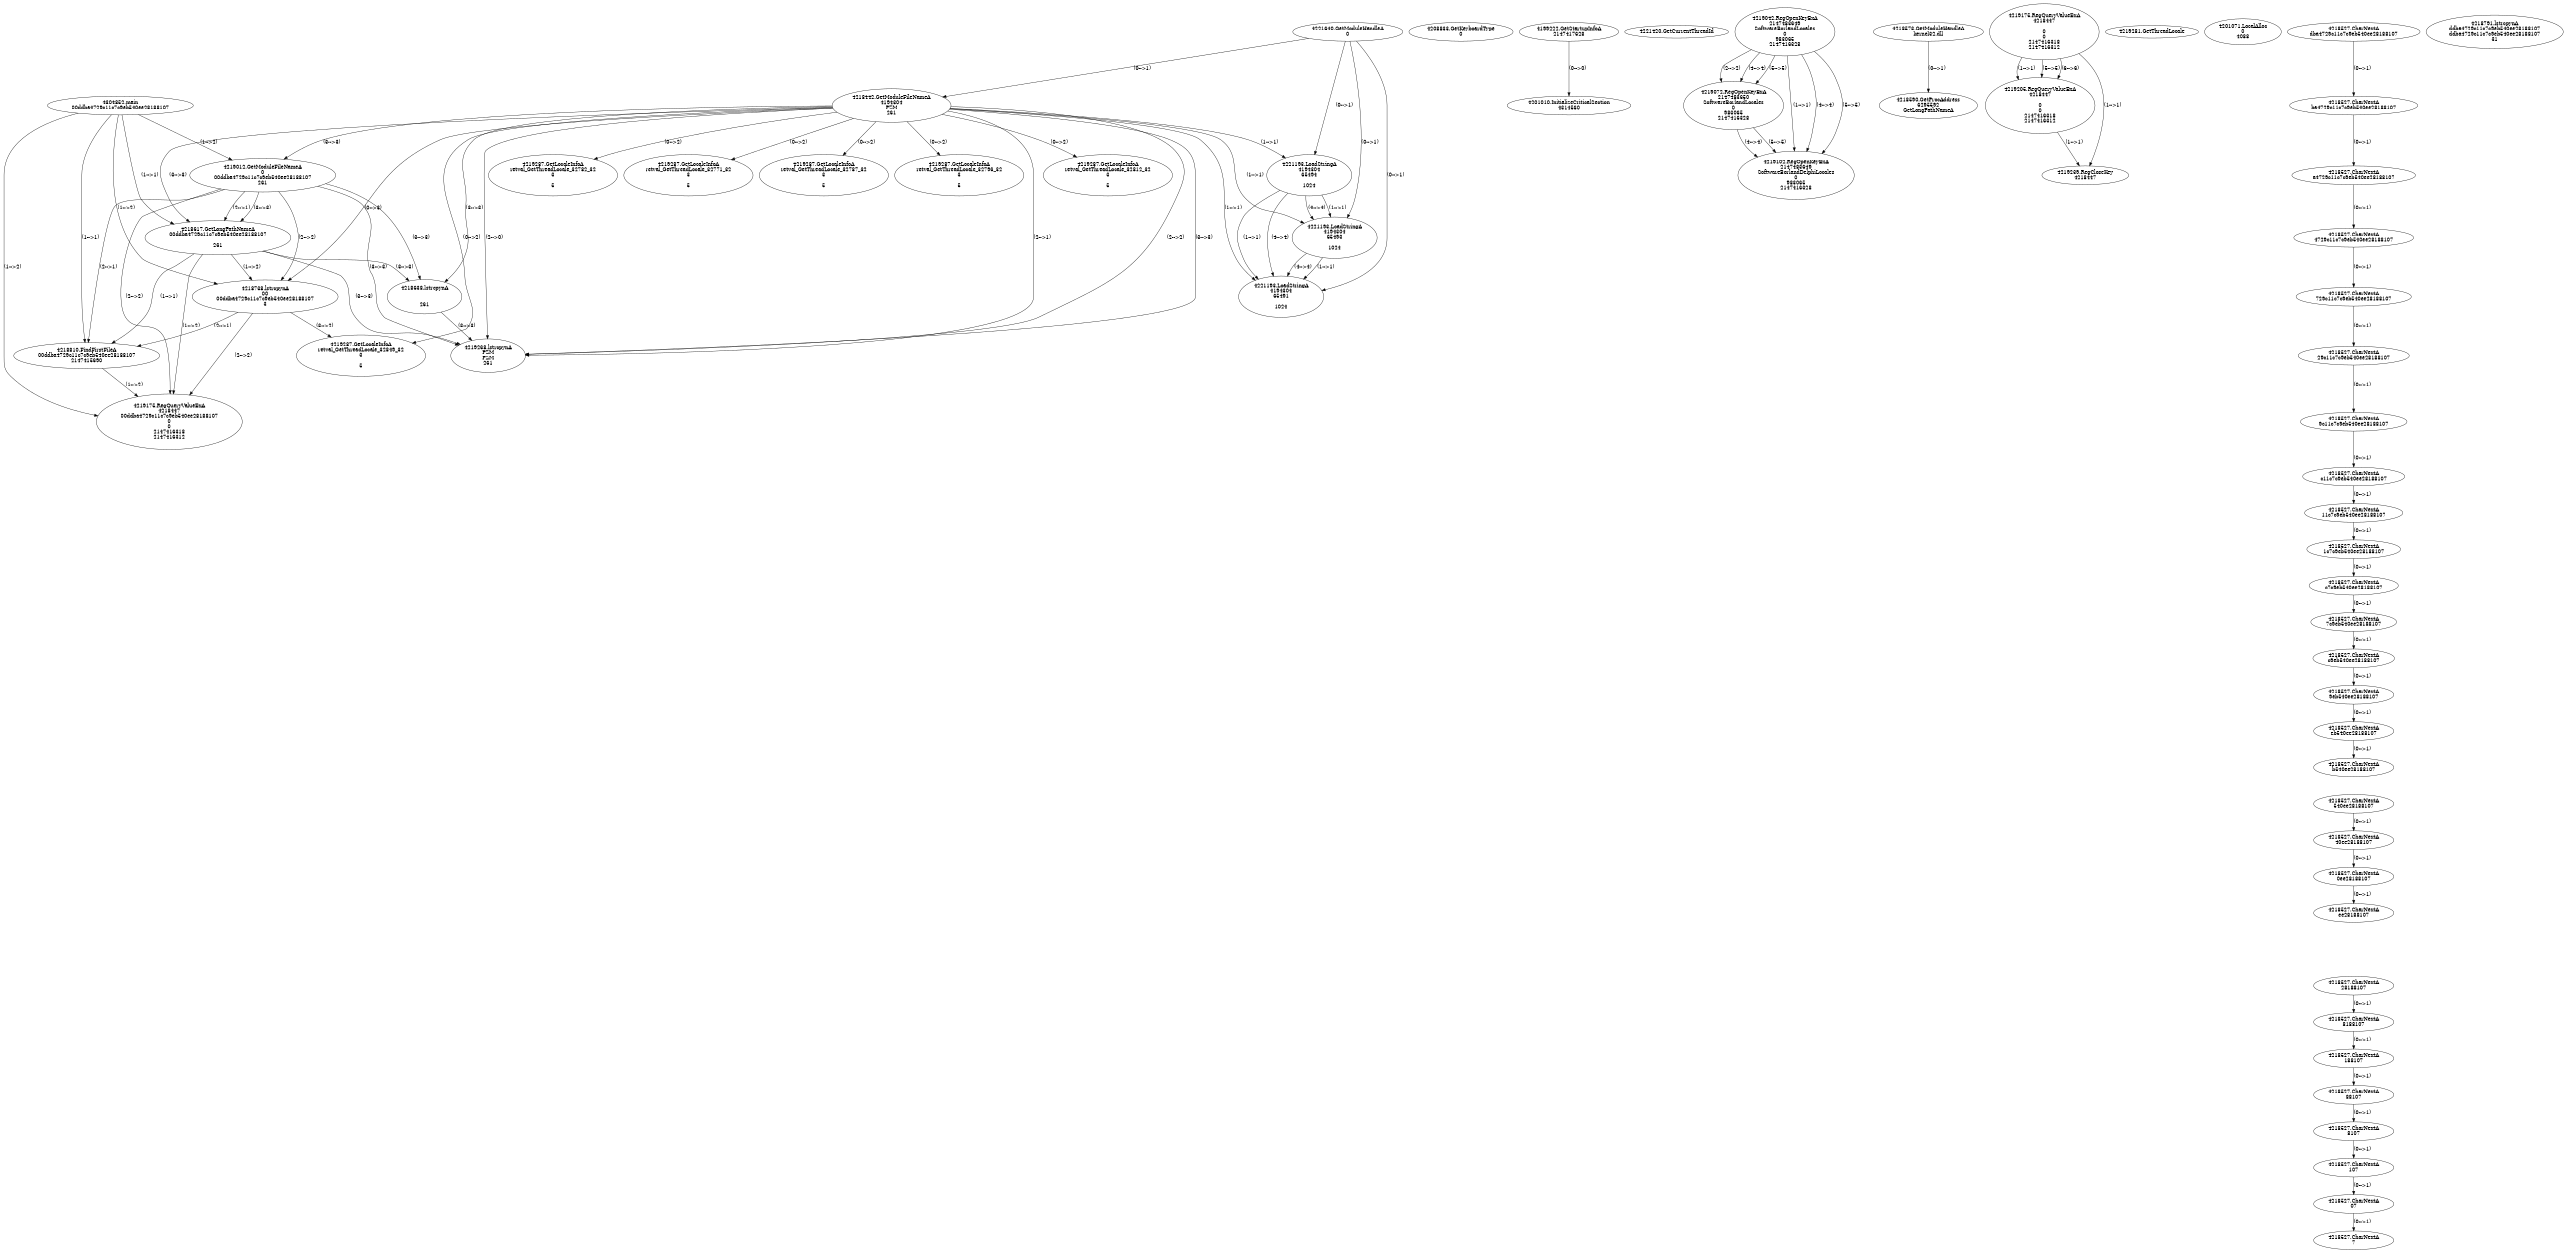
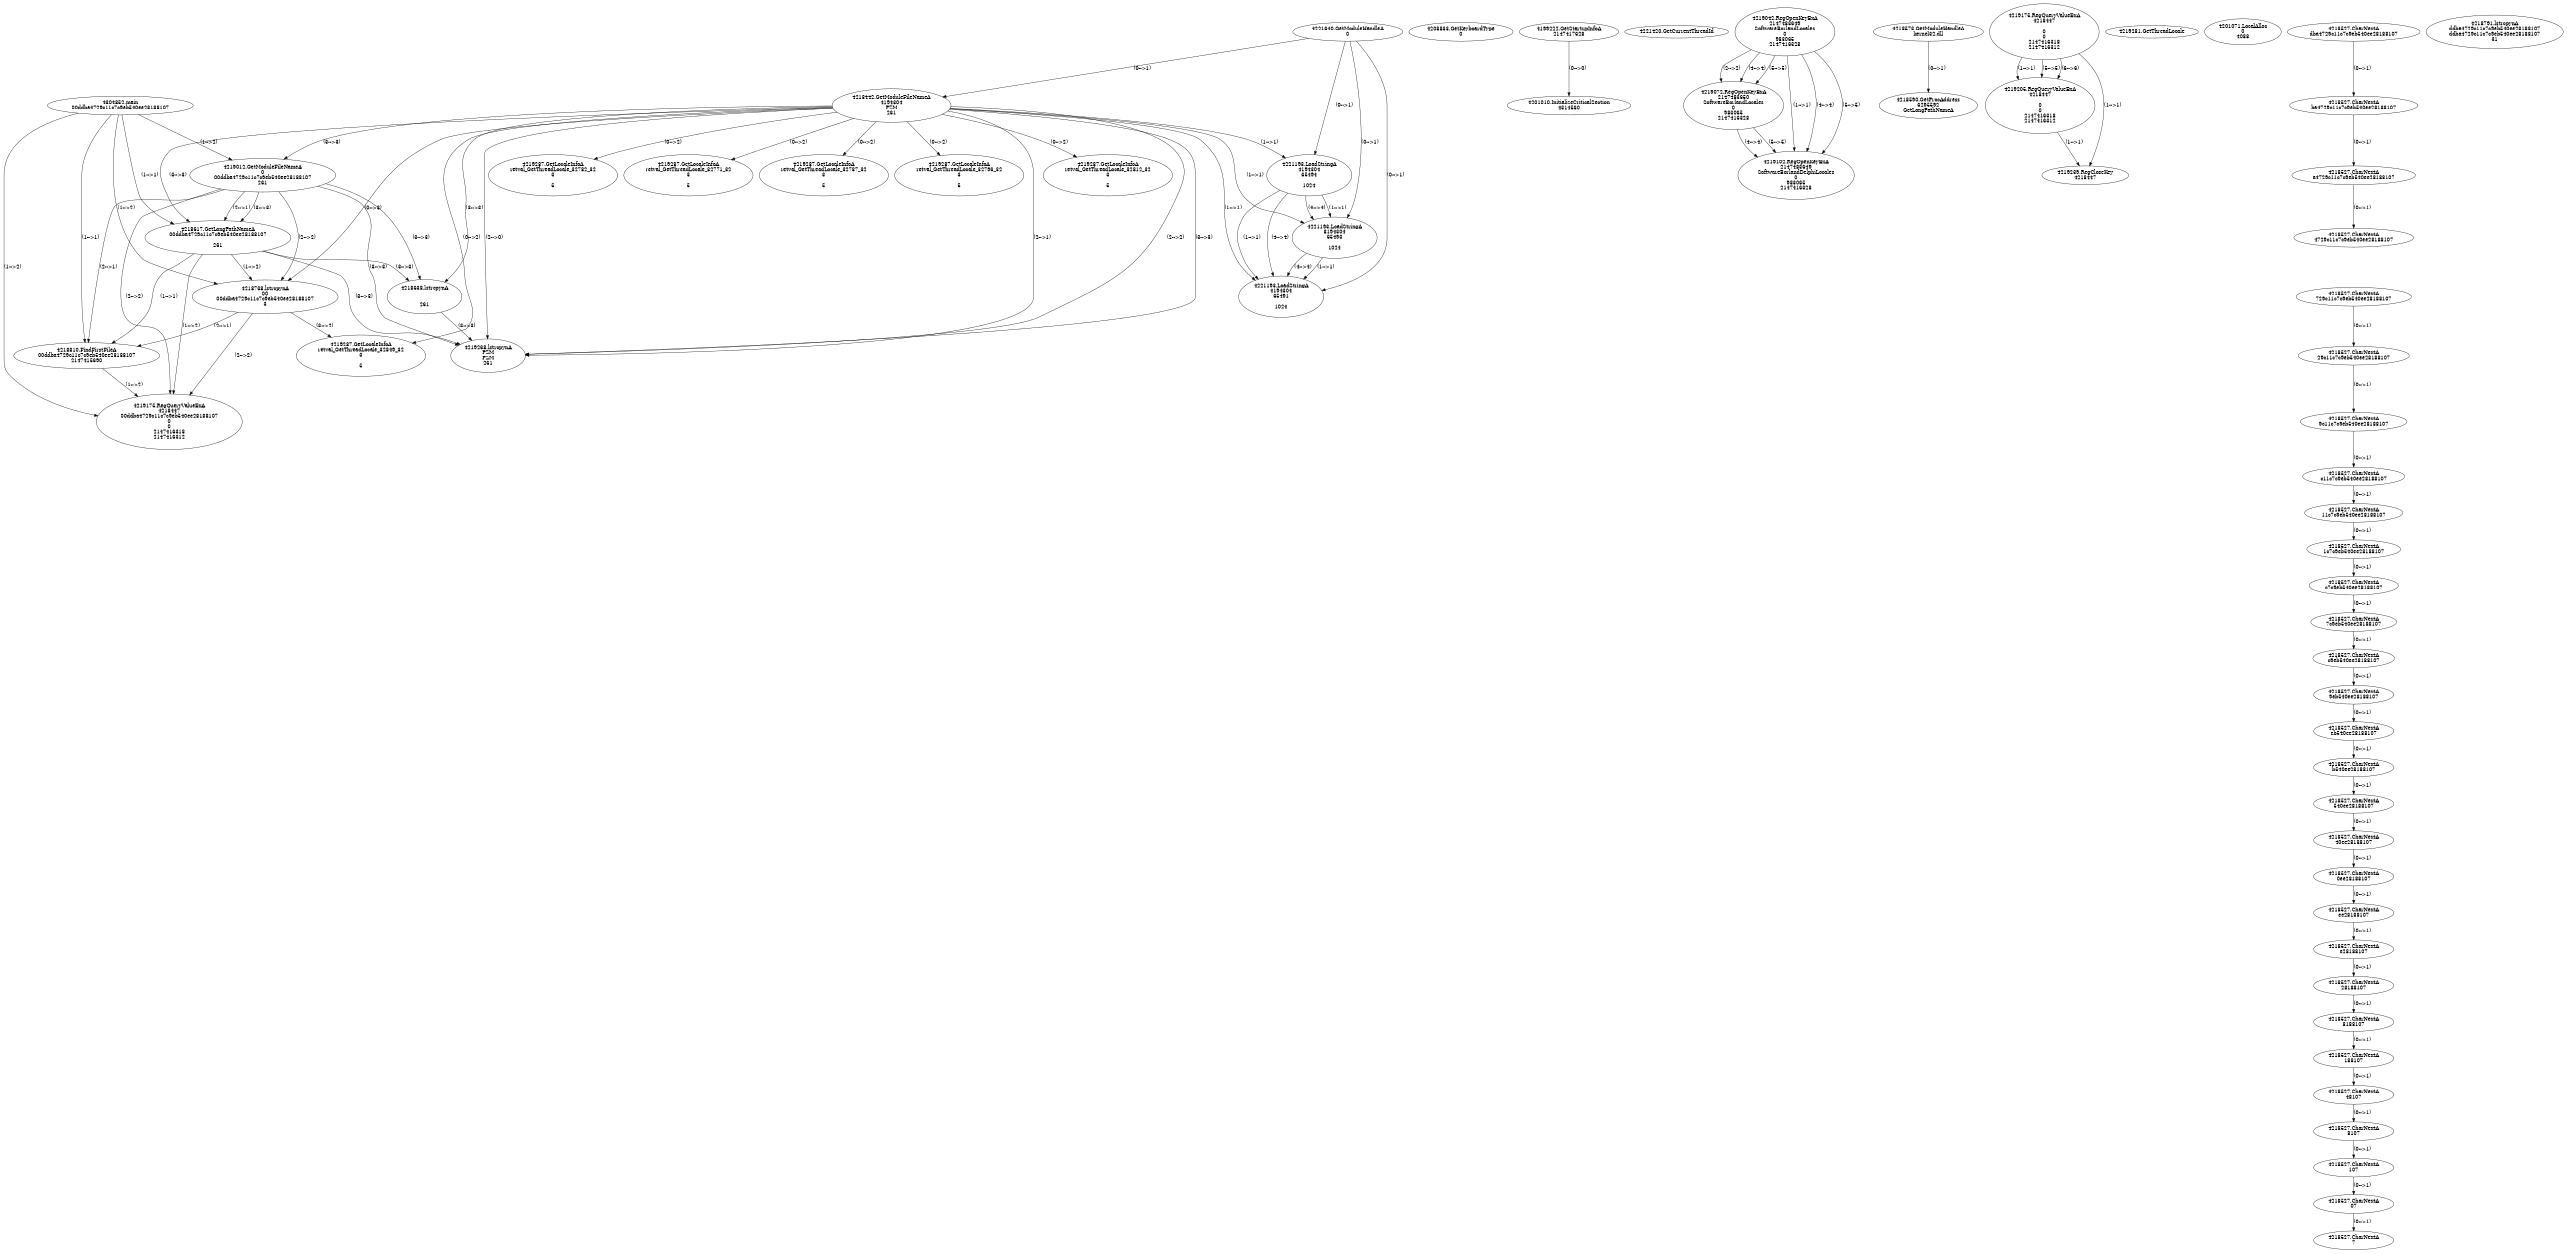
(1335, 238) -> (1335, 238)
(2354, 265) -> none
none -> (2354, 784)
none -> (2354, 949)
(2354, 1095) -> (2354, 1095)
